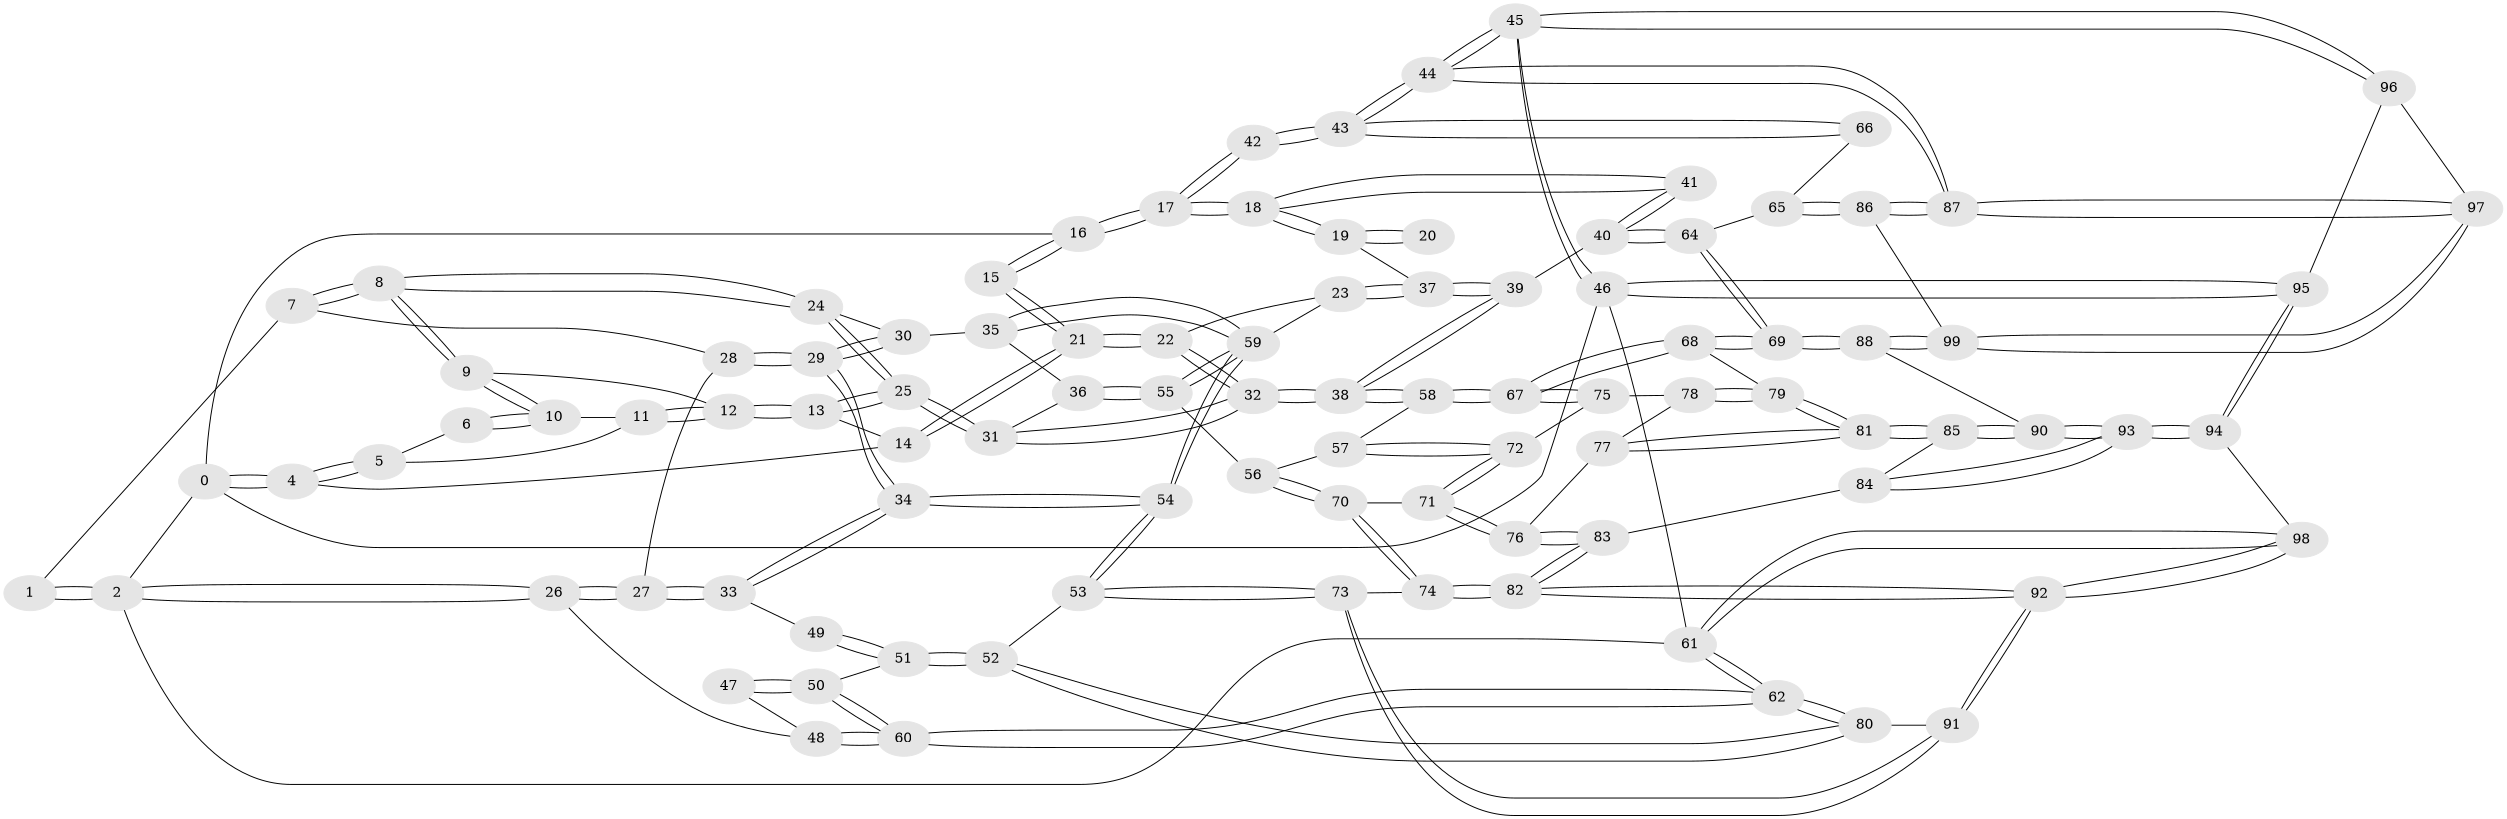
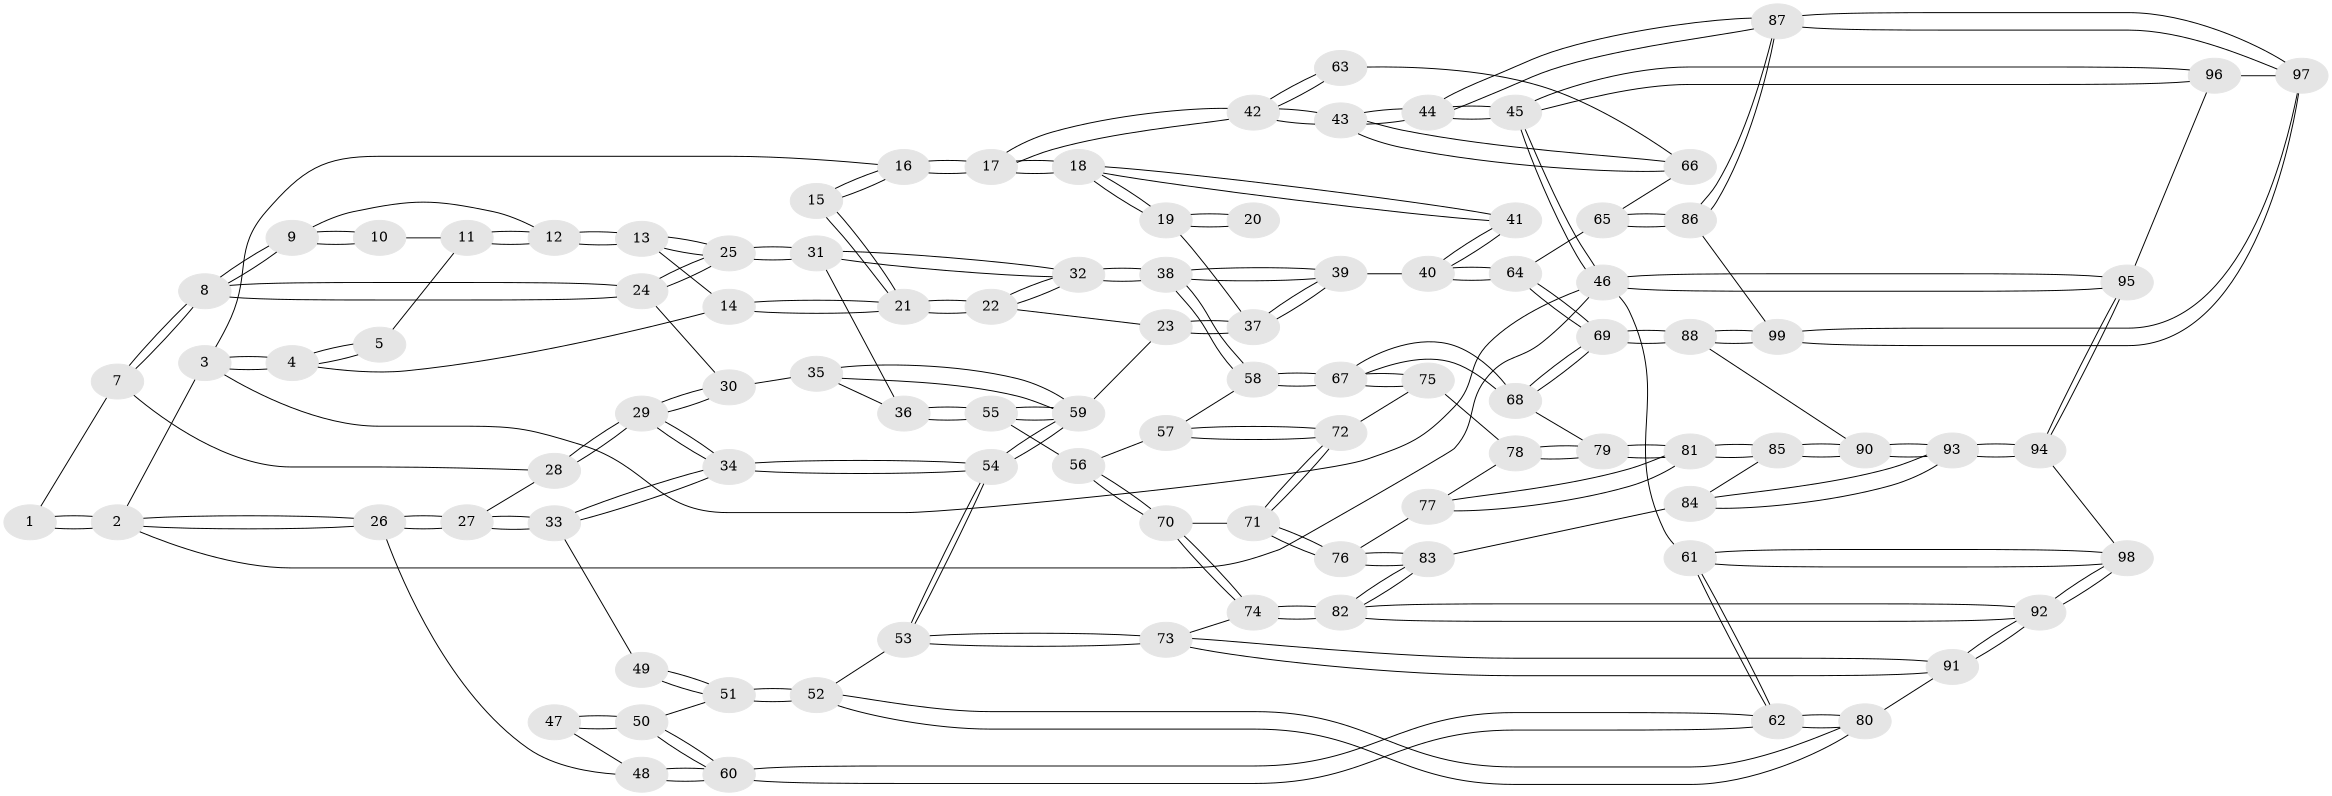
none -> (1341, 68)
(467, 425) -> none
(205, 482) -> (205, 363)
(875, 784) -> (914, 568)
